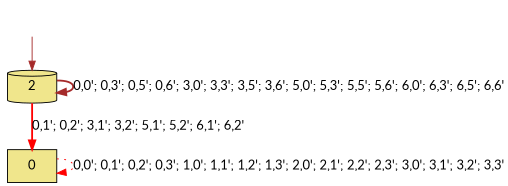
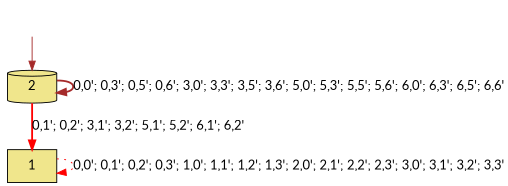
(32, 166) -> (32, 166)
